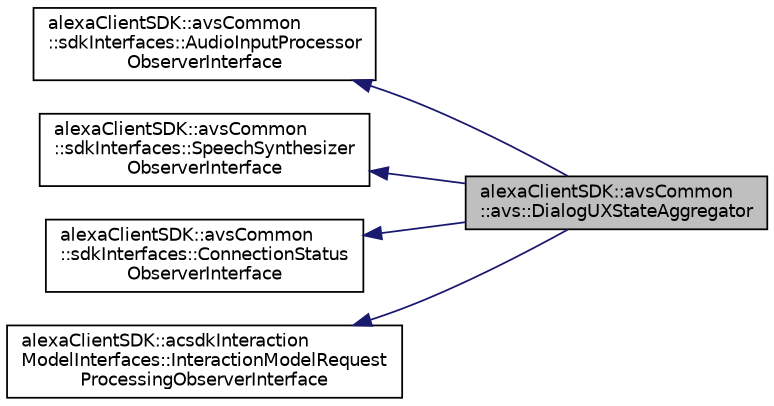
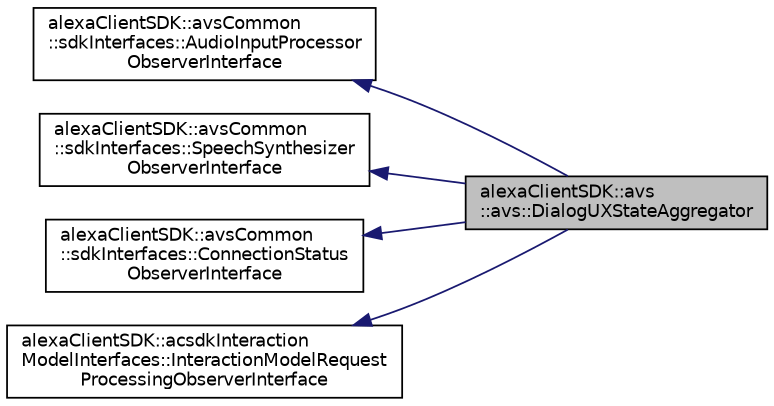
(616, 203) -> (616, 203)
